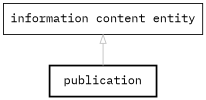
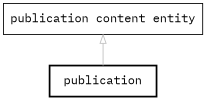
(103, 19) -> (103, 19)
